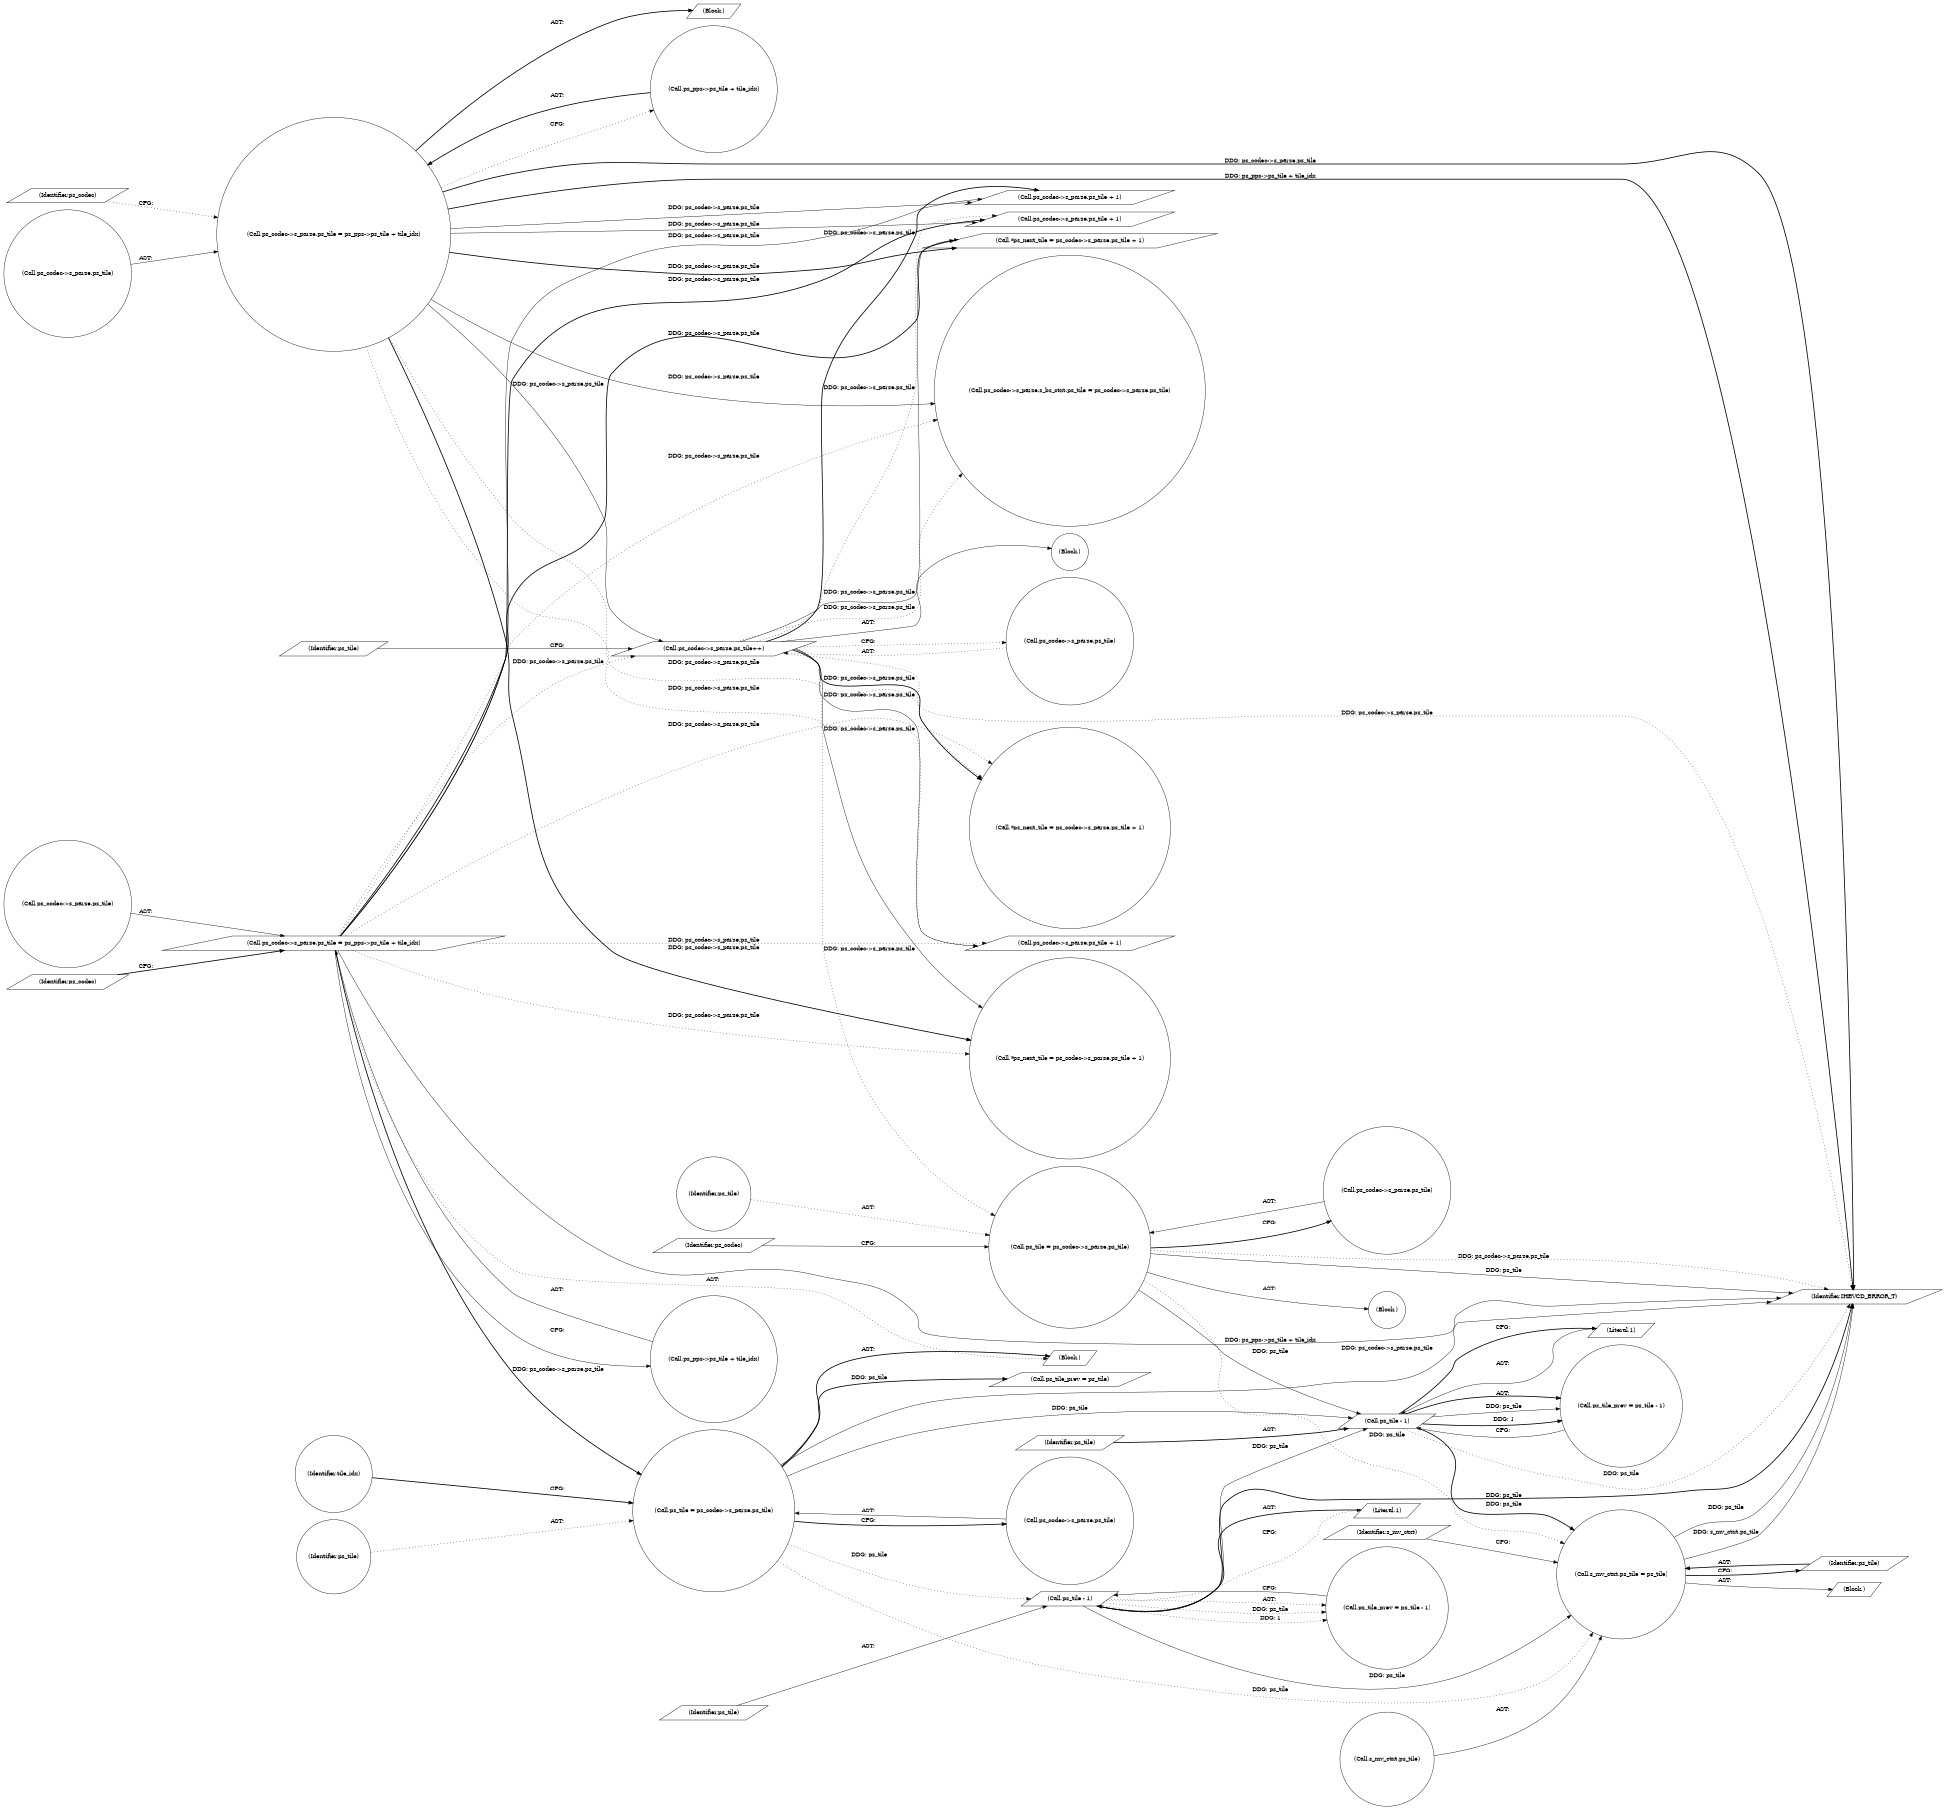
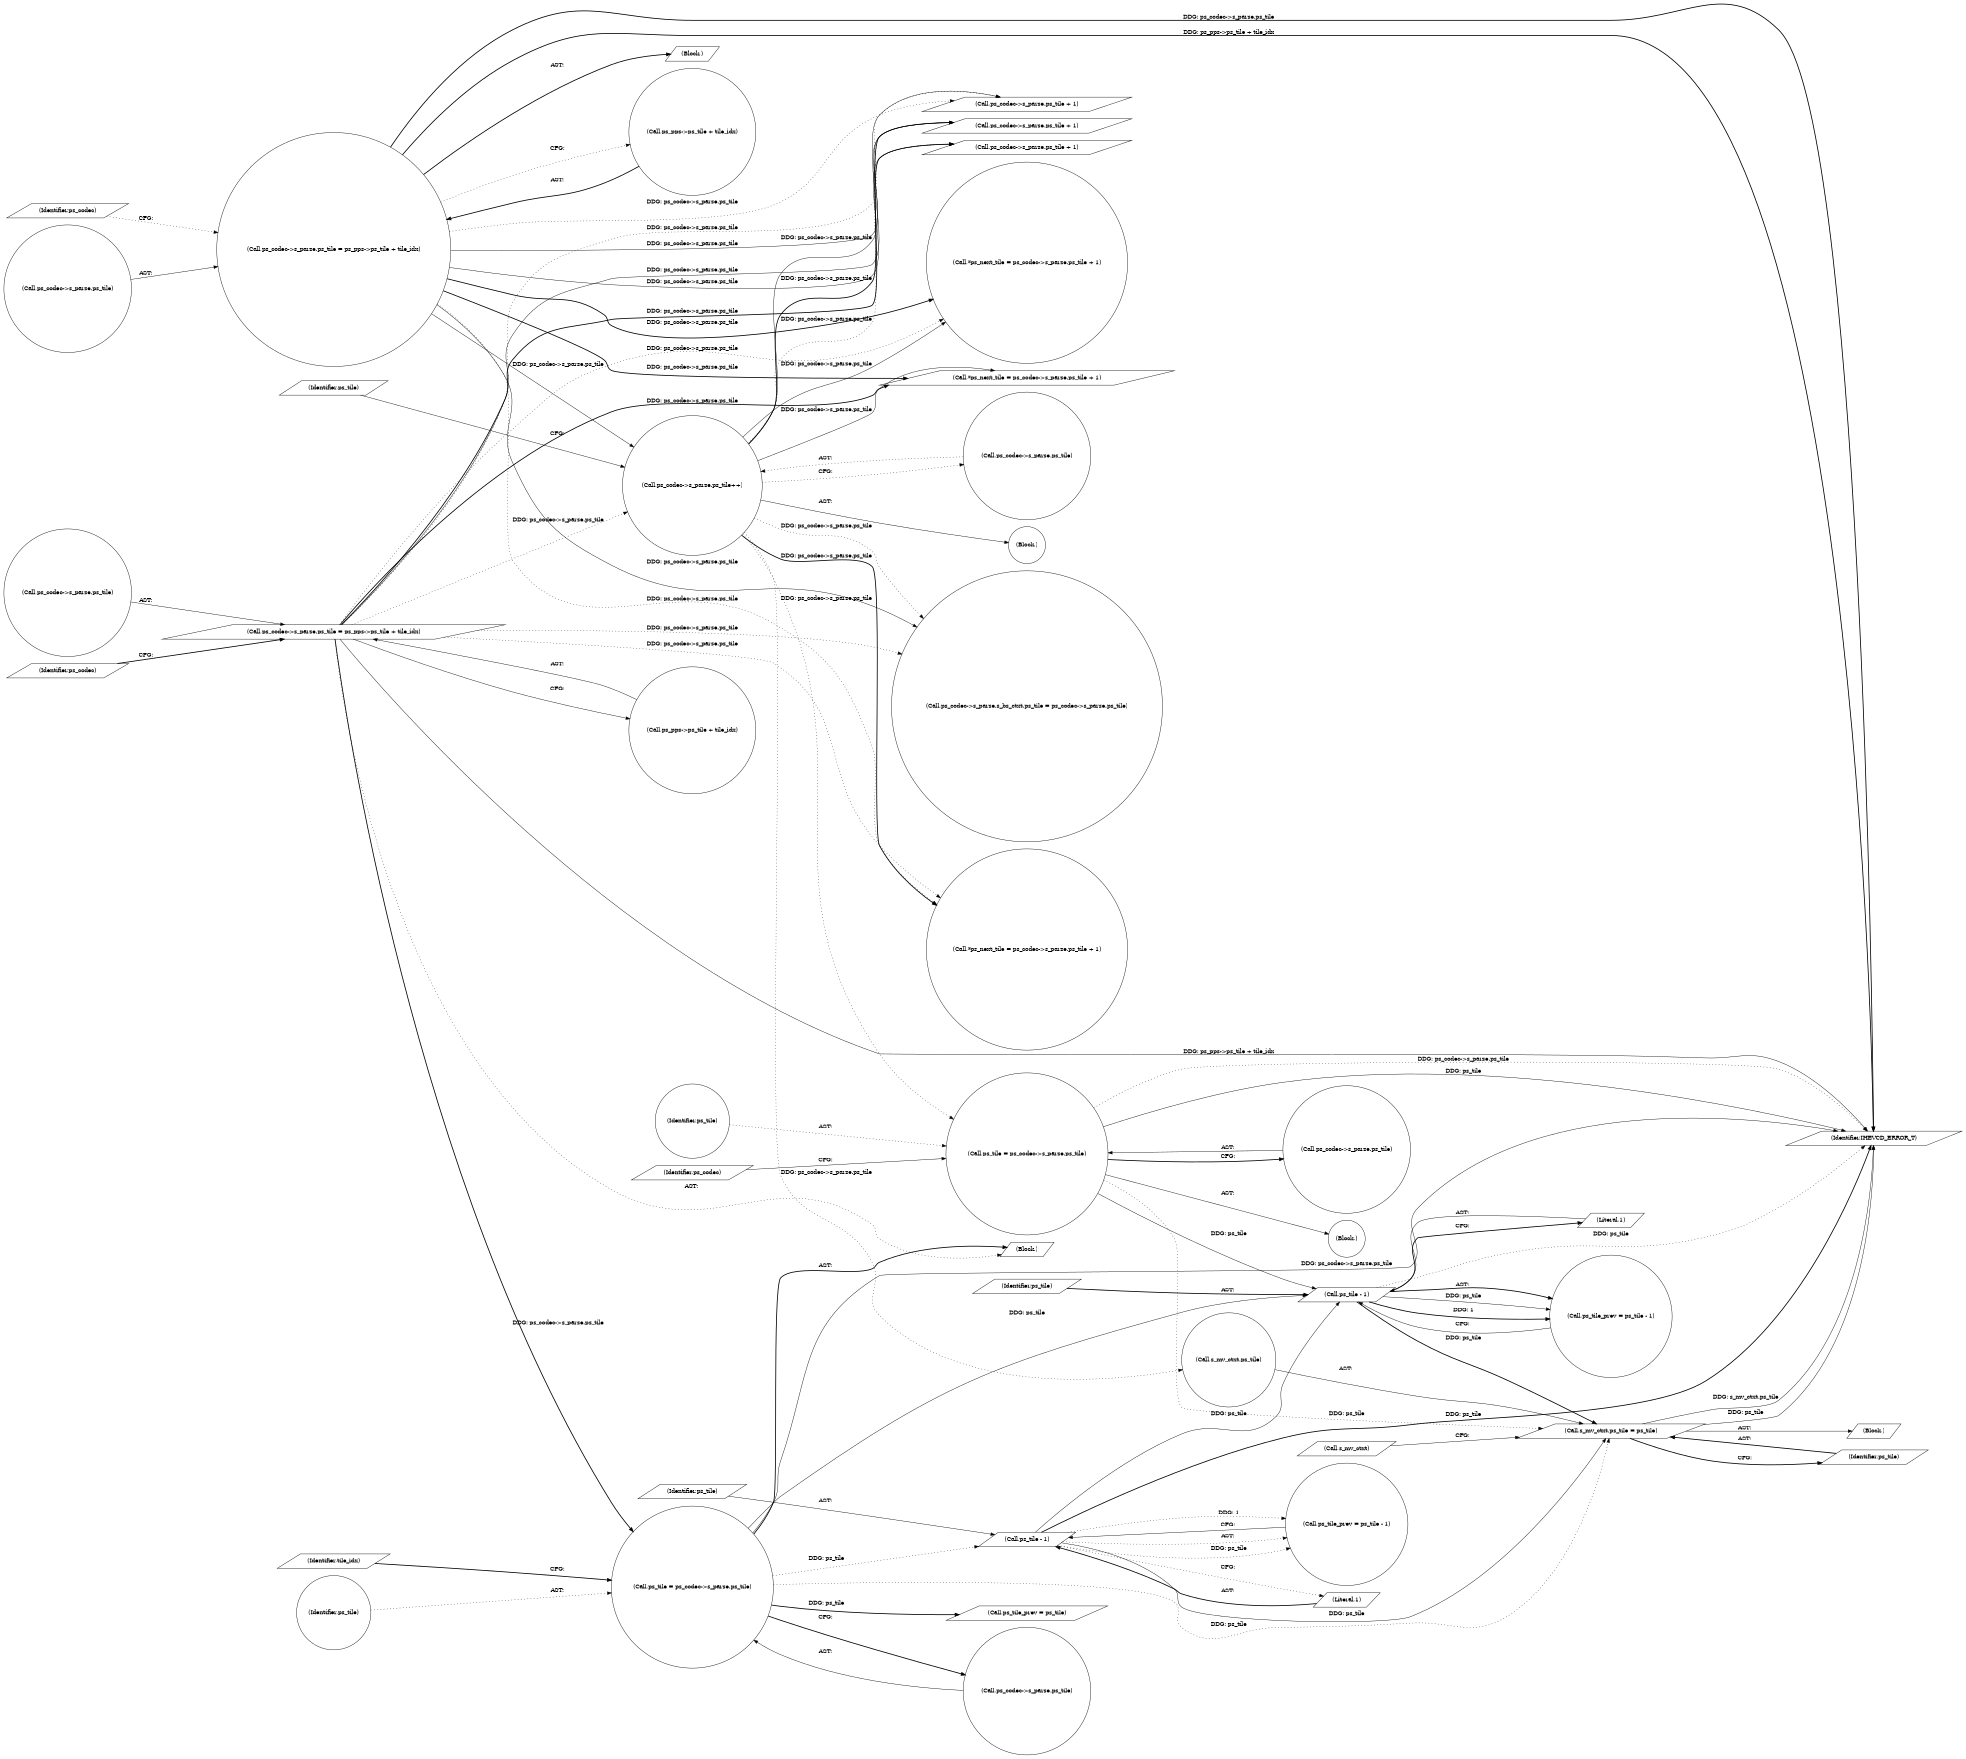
(714, 649) -> (692, 486)
(1502, 716) -> (776, 1099)
(334, 1474) -> (334, 1561)
(1387, 1532) -> (1347, 1449)
(1621, 1574) -> (1611, 1431)
